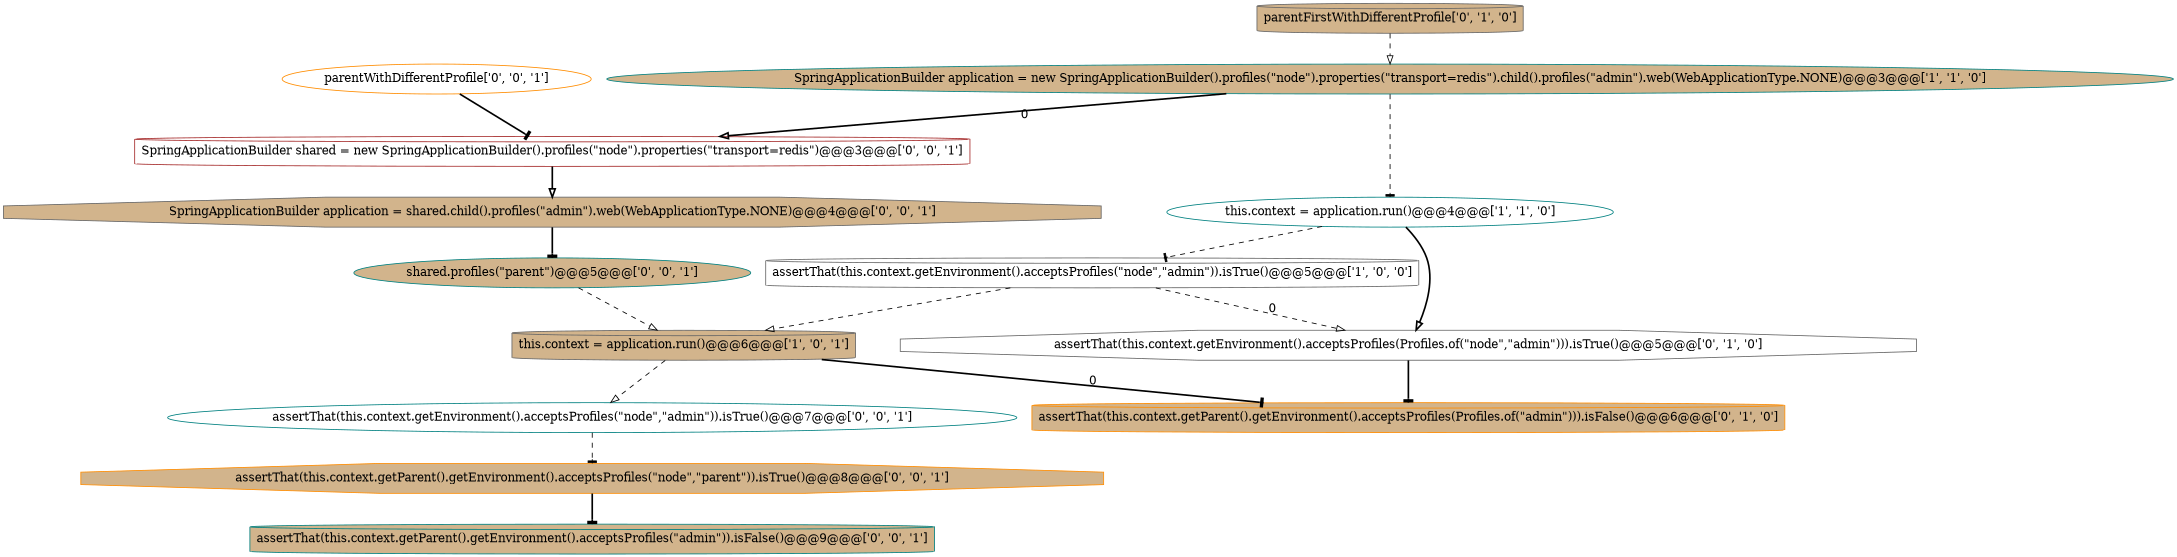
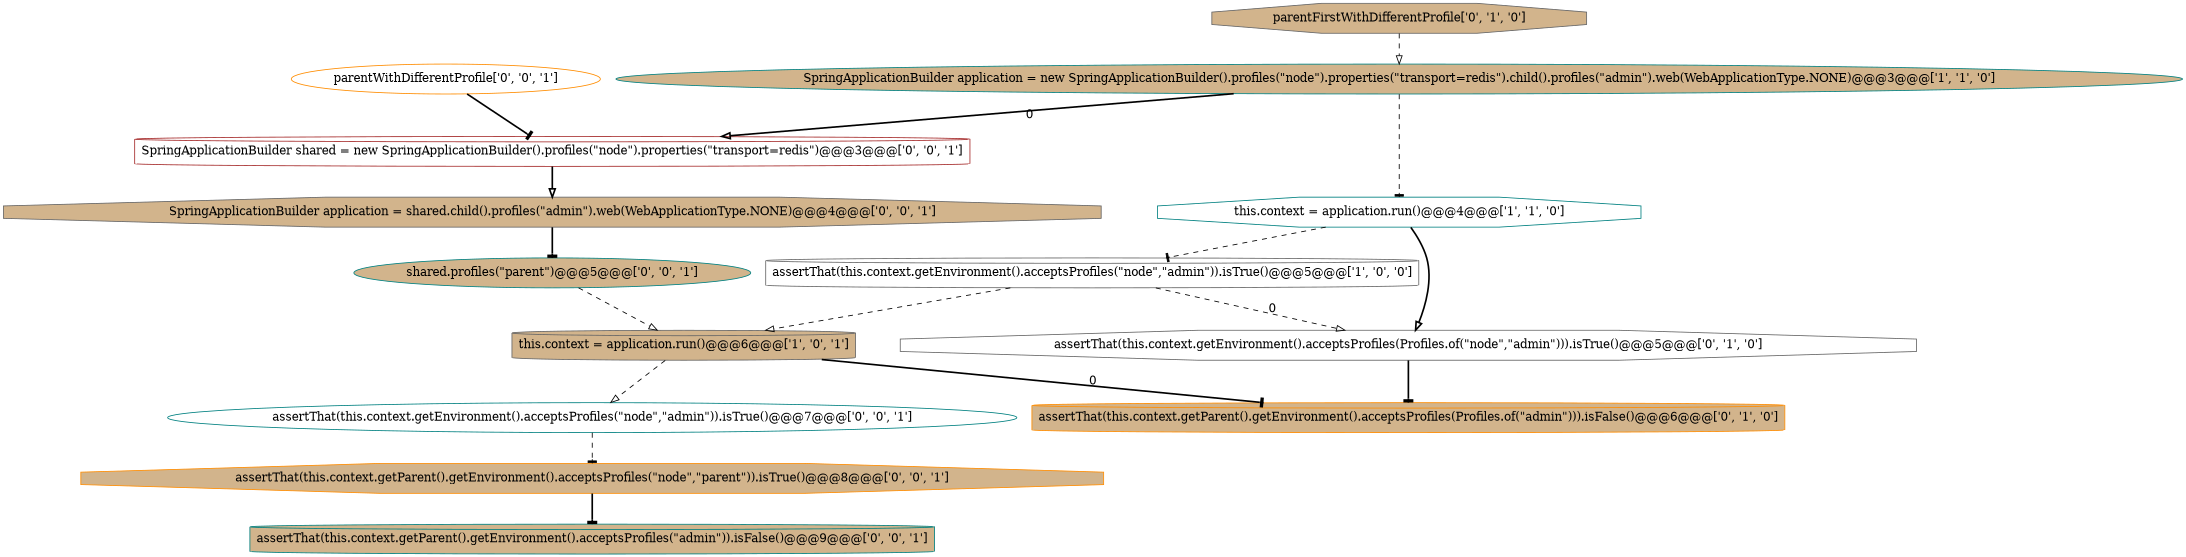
(1390, 18) -> (1399, 18)
(1390, 212) -> (1399, 212)
